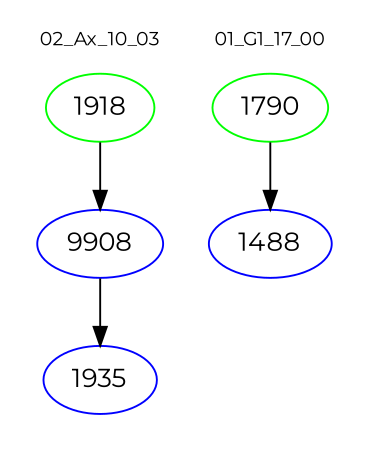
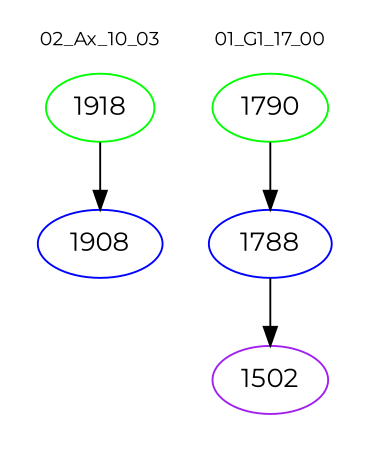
(100, 244) -> (100, 244)
(270, 244) -> (270, 244)
(100, 380) -> none
none -> (270, 380)
